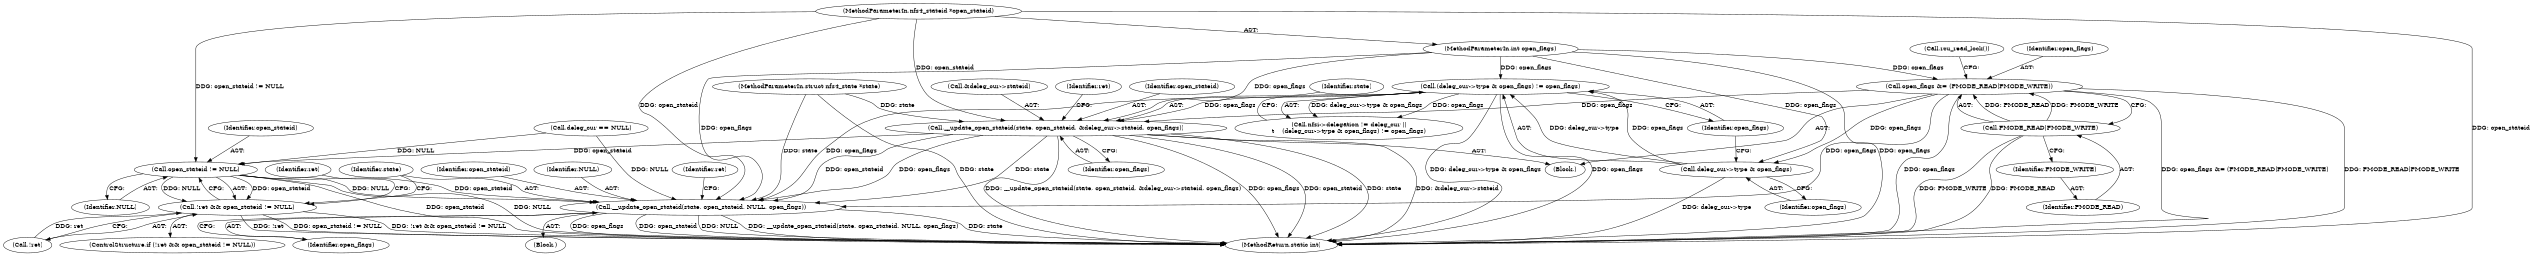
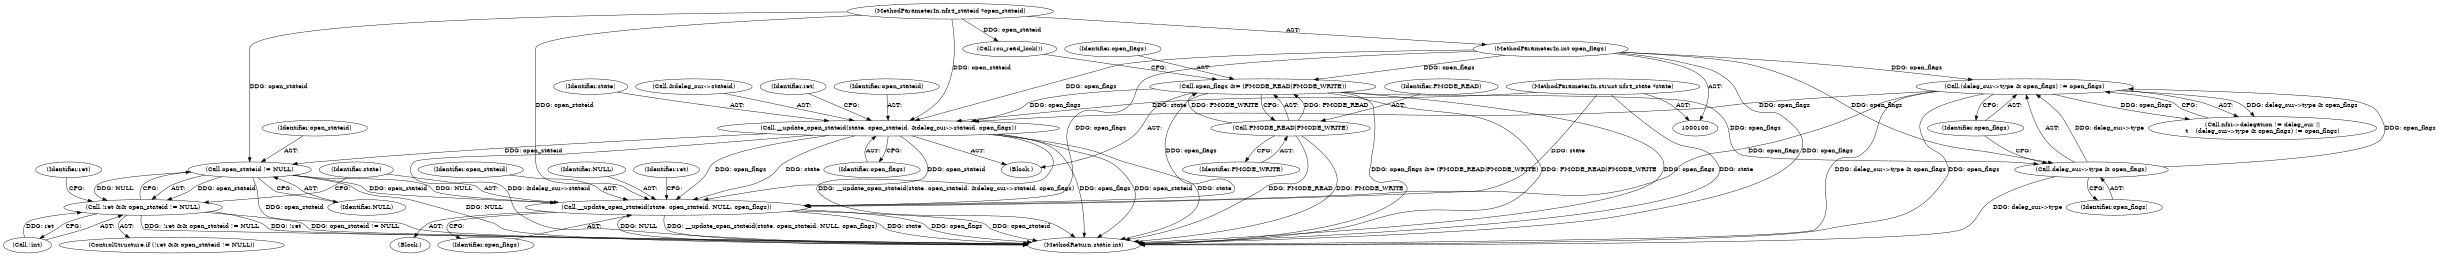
(2393, 34) -> (978, 29)
(240, 87) -> (279, 87)
(591, 128) -> none
none -> (1695, 128)
(2068, 187) -> (1275, 153)
(28, 245) -> (27, 245)
